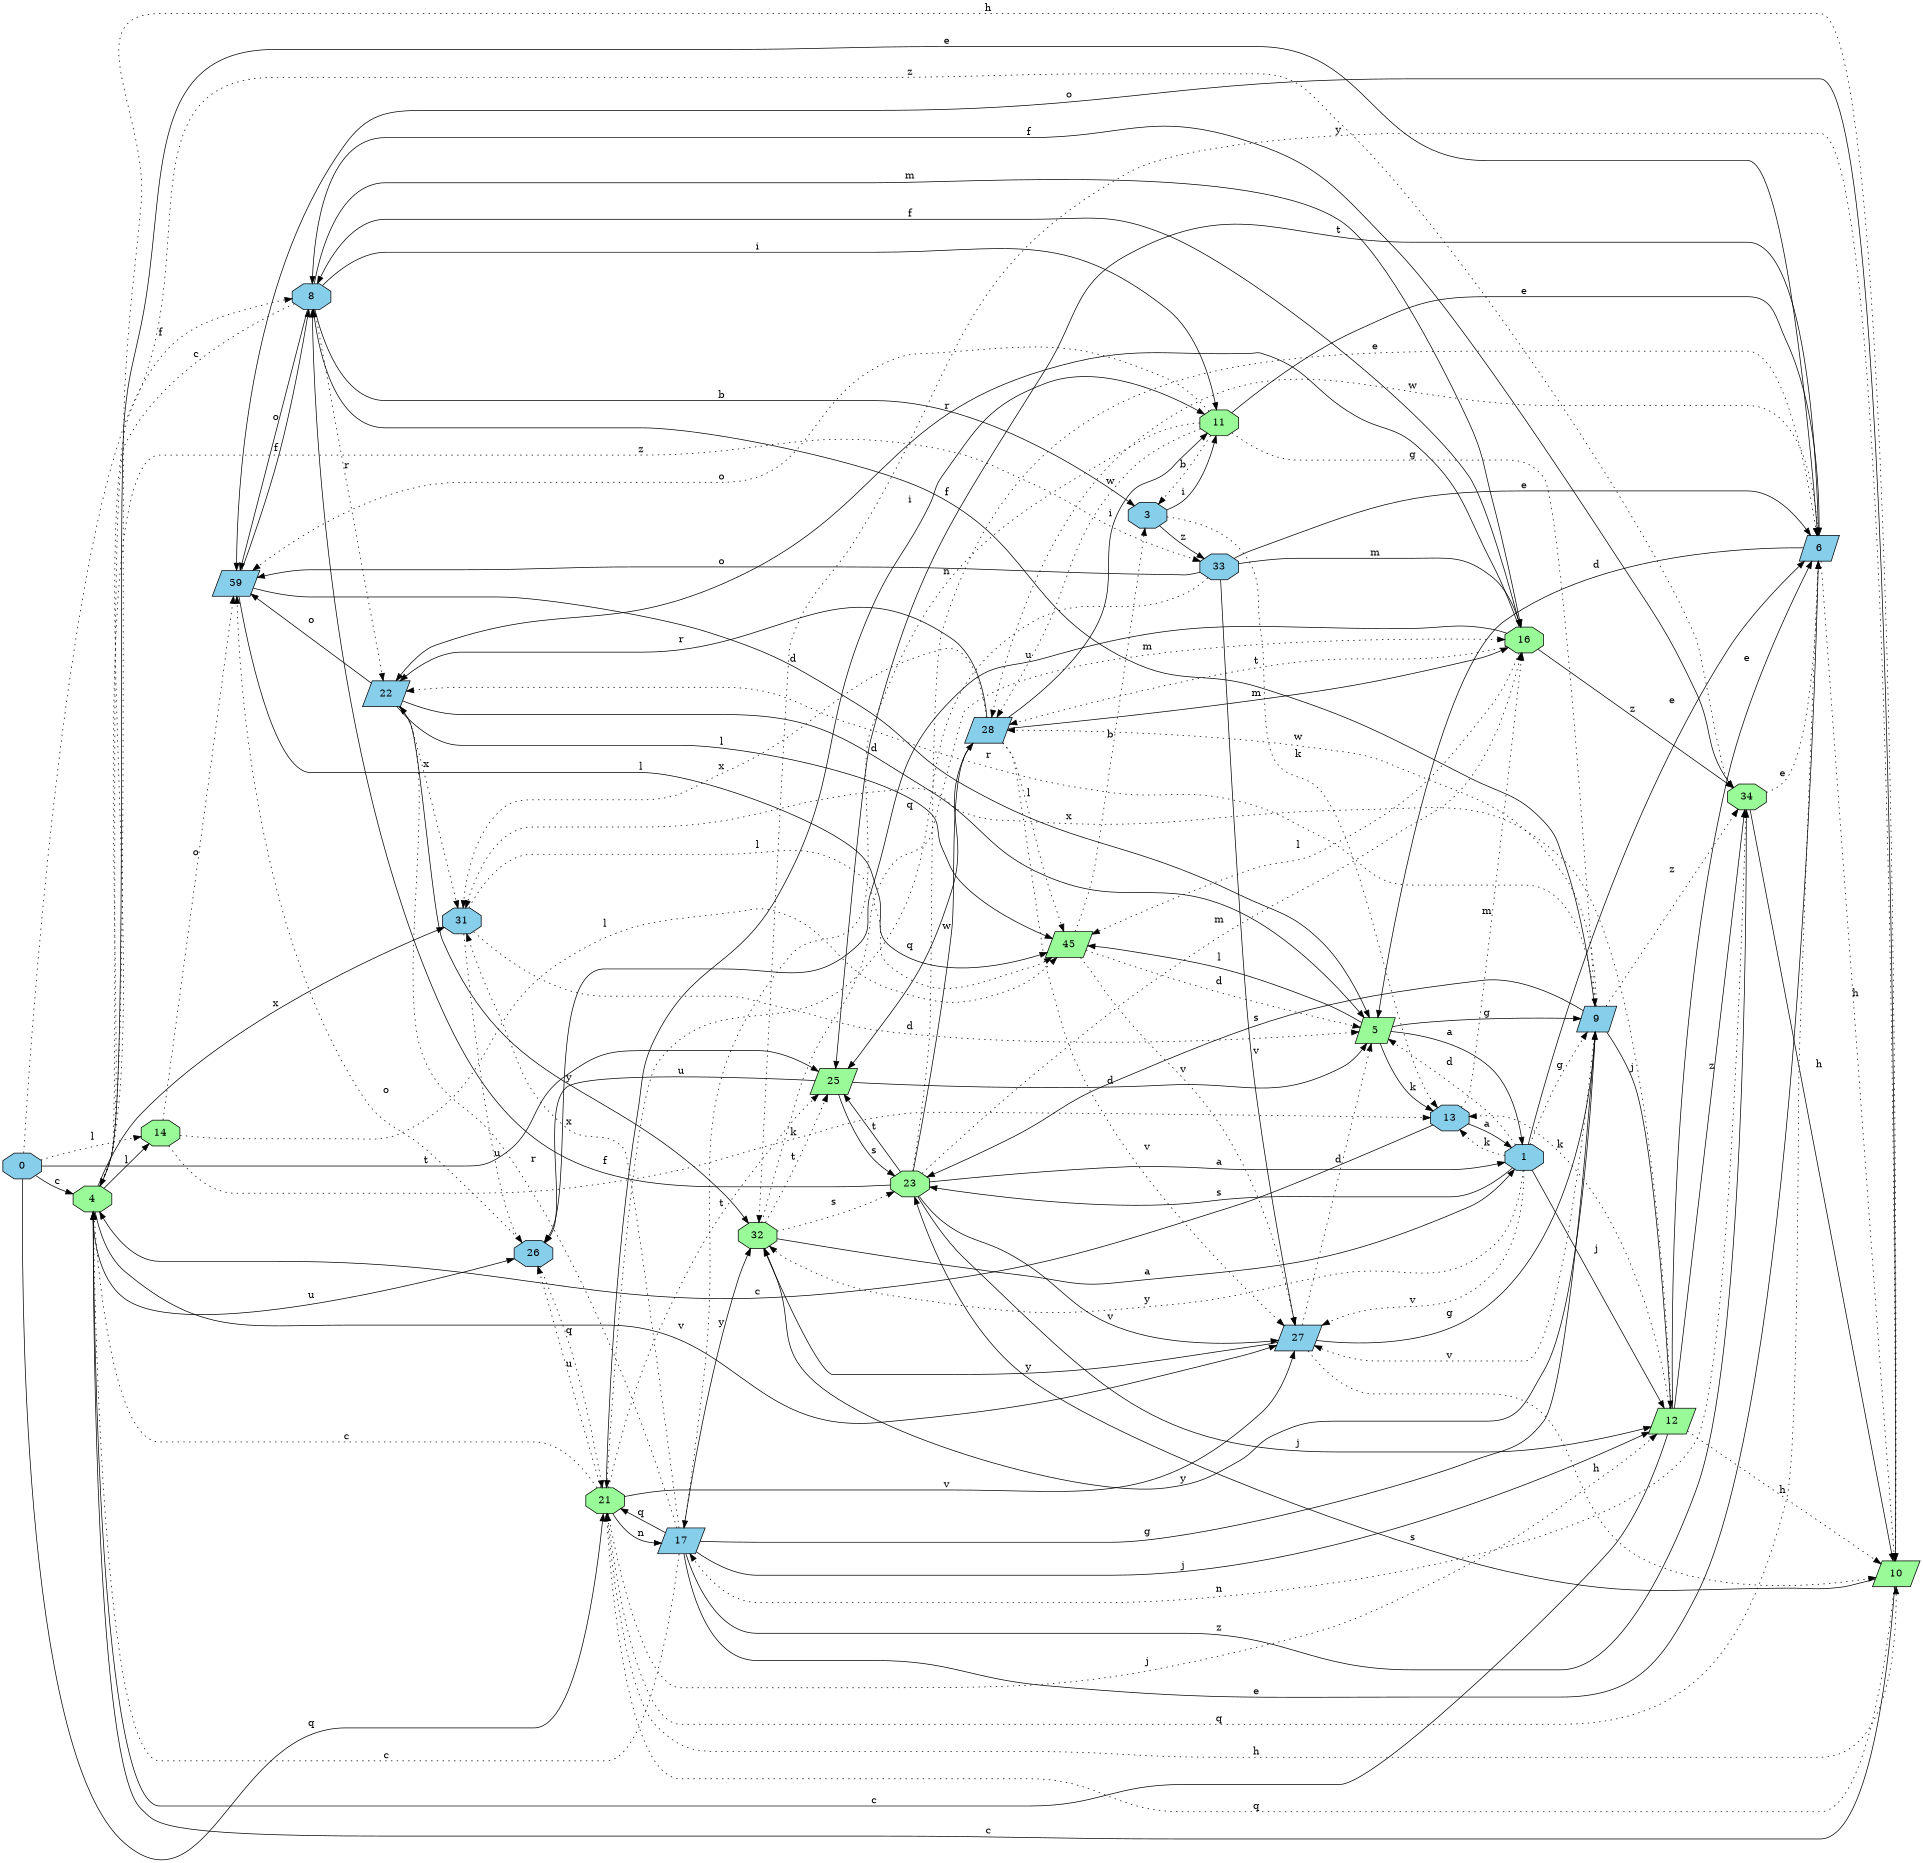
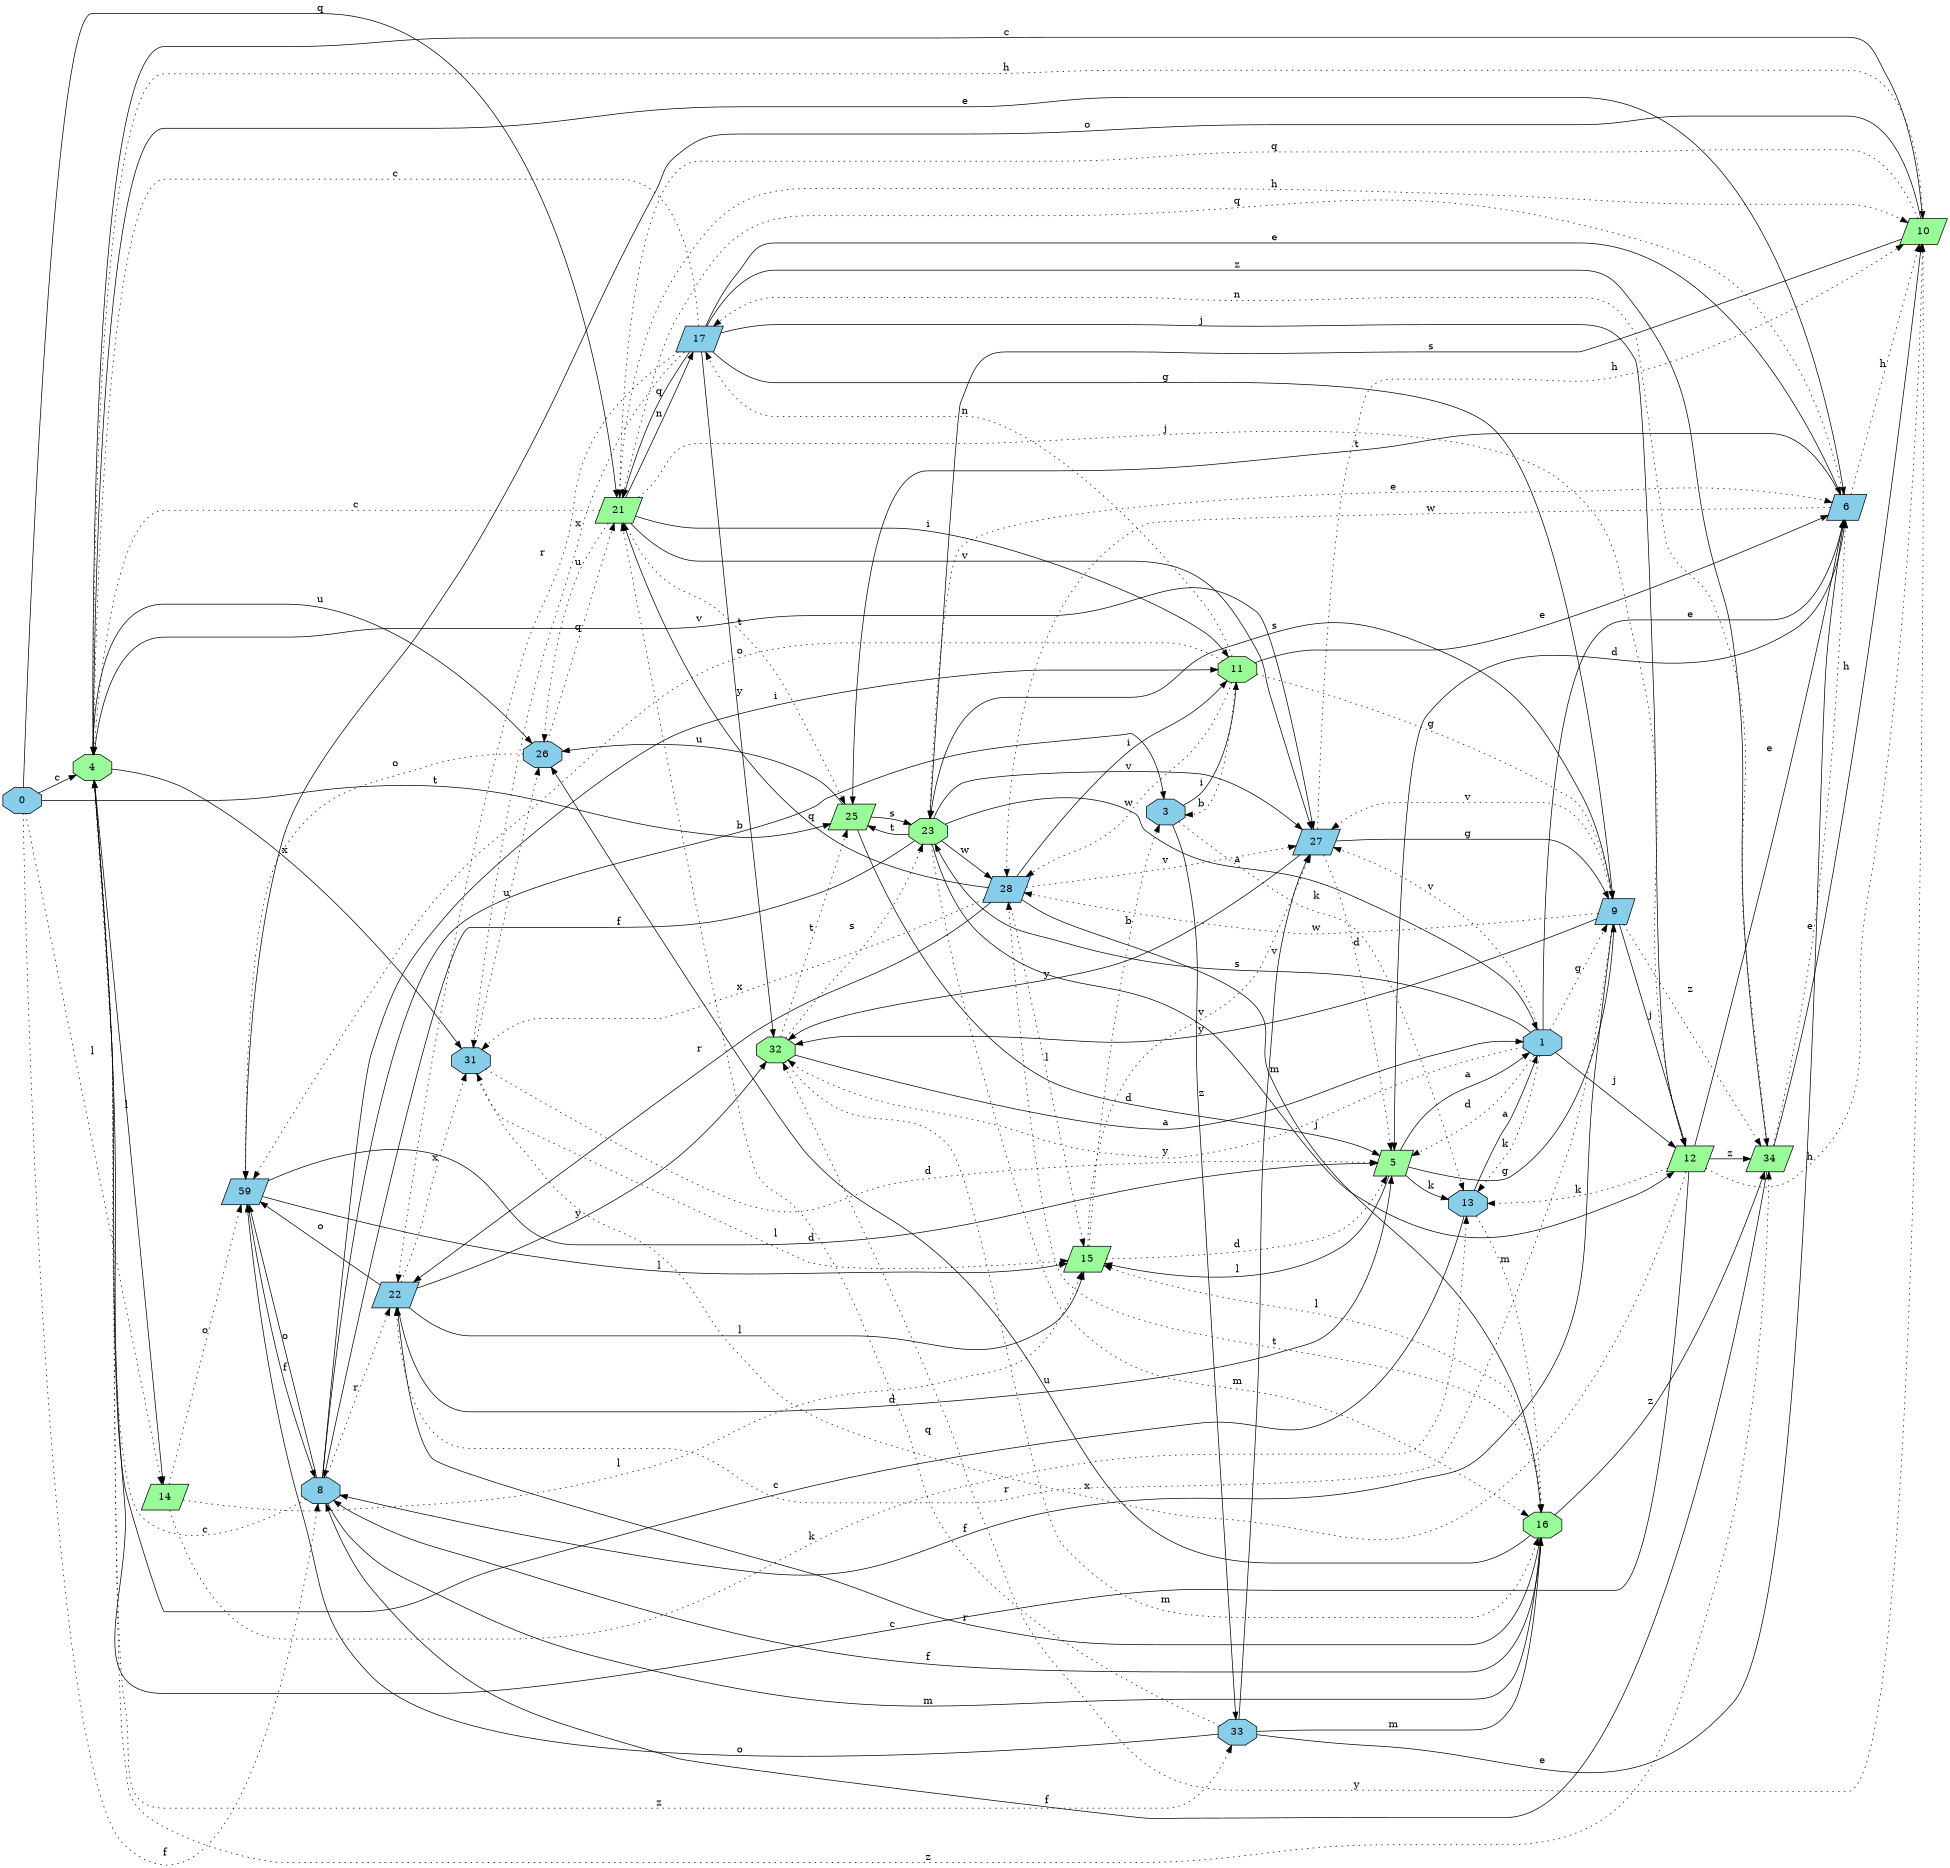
(1747, 797) -> (1770, 1159)
(944, 913) -> (754, 768)
(1069, 945) -> (1087, 1259)
(161, 1133) -> (165, 1497)
(605, 1501) -> (619, 510)
